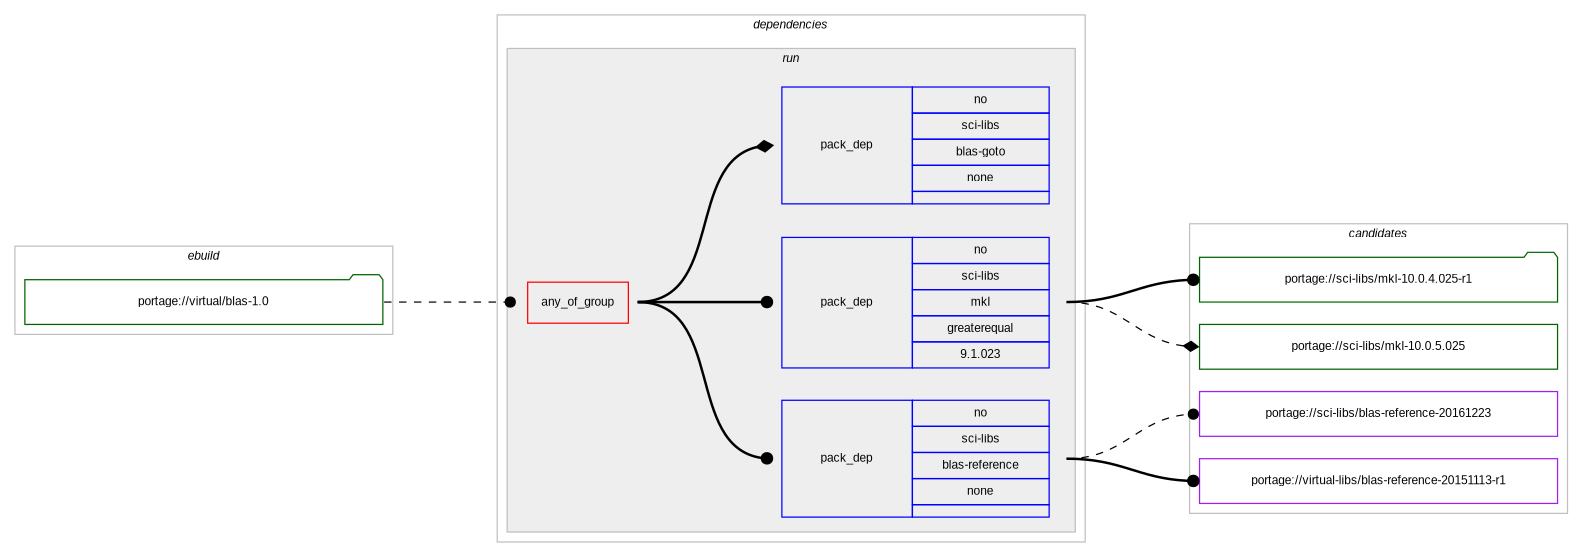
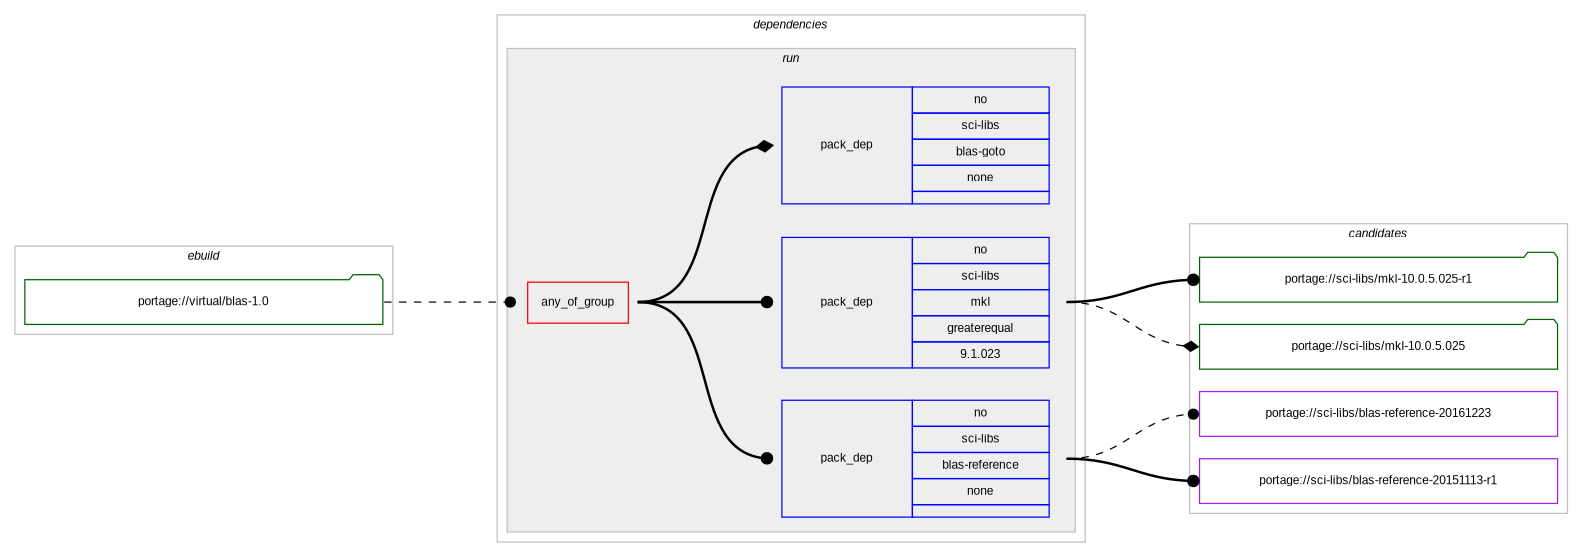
(1379, 280) -> (1379, 280)
(1379, 347) -> (1379, 347)
(1379, 481) -> (1379, 481)
